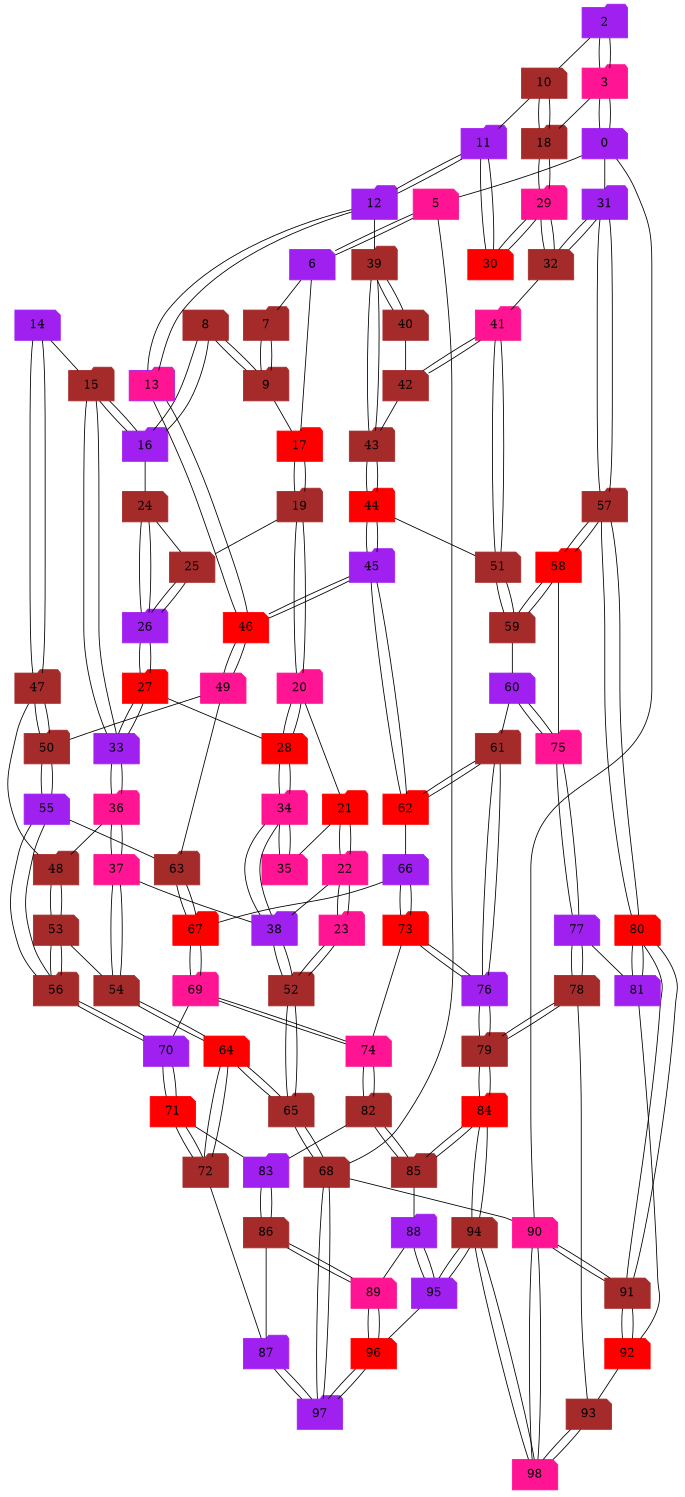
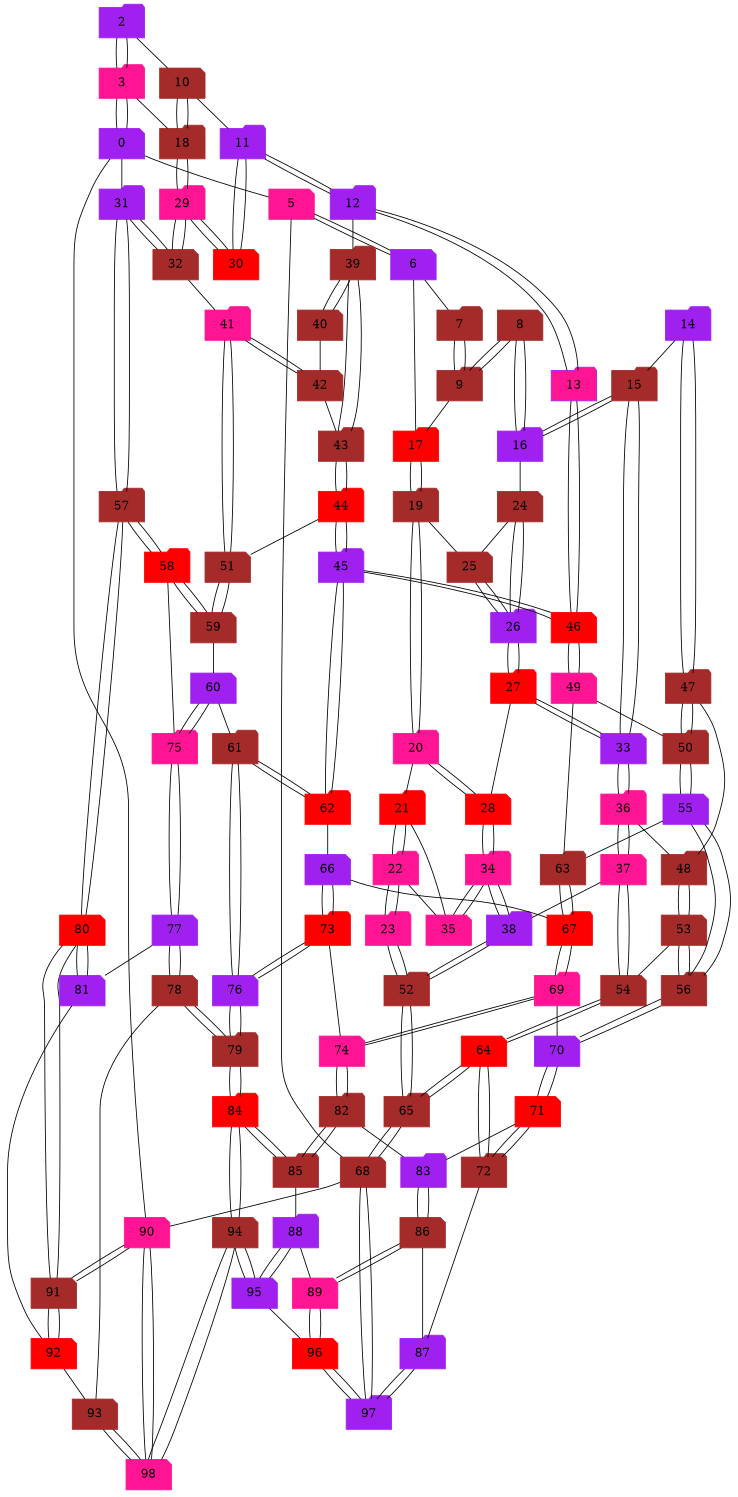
(38, 325) -> (688, 325)
(315, 896) -> (424, 902)
(485, 991) -> (235, 991)
